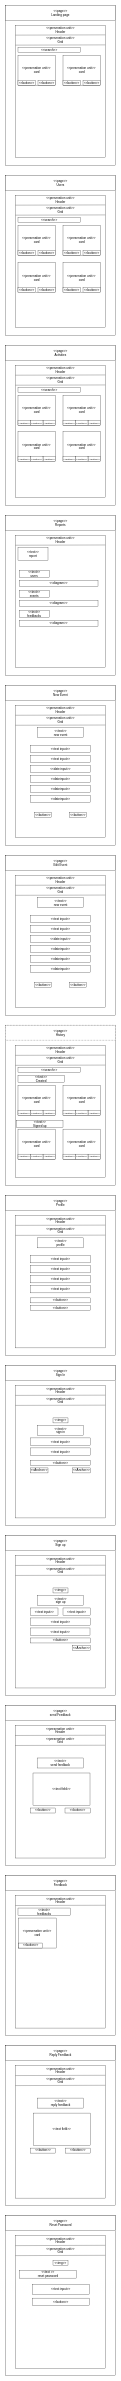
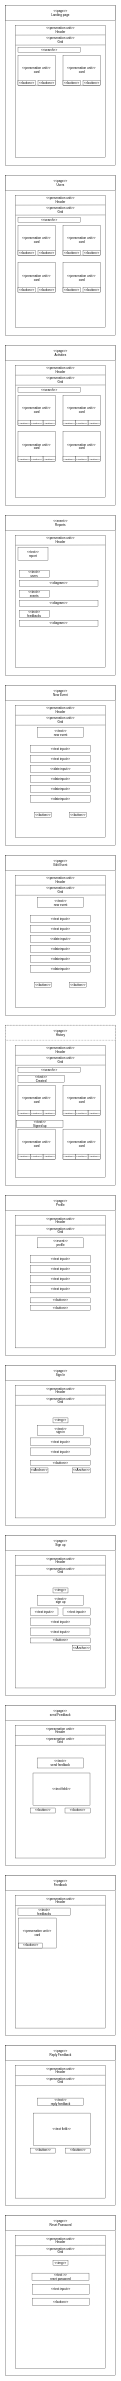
(60, 523) -> (60, 523)
(61, 1243) -> (61, 1243)
(60, 2103) -> (60, 2101)
(48, 2274) -> (60, 2276)
